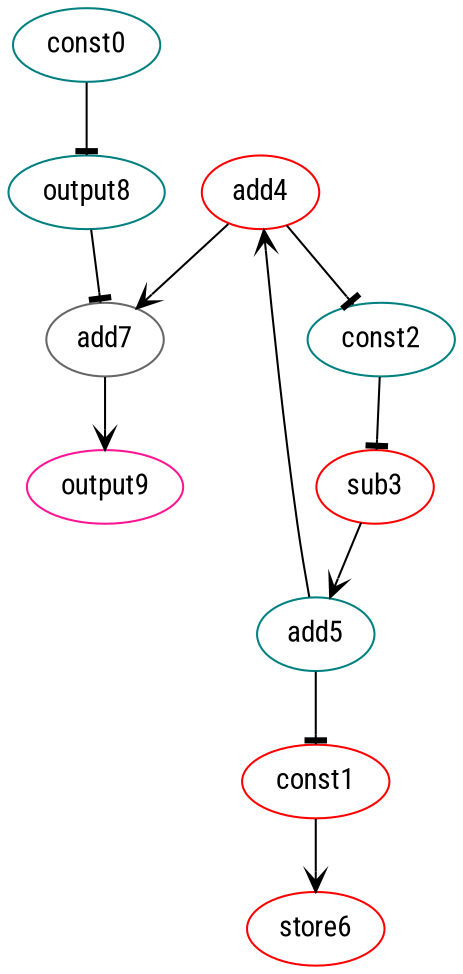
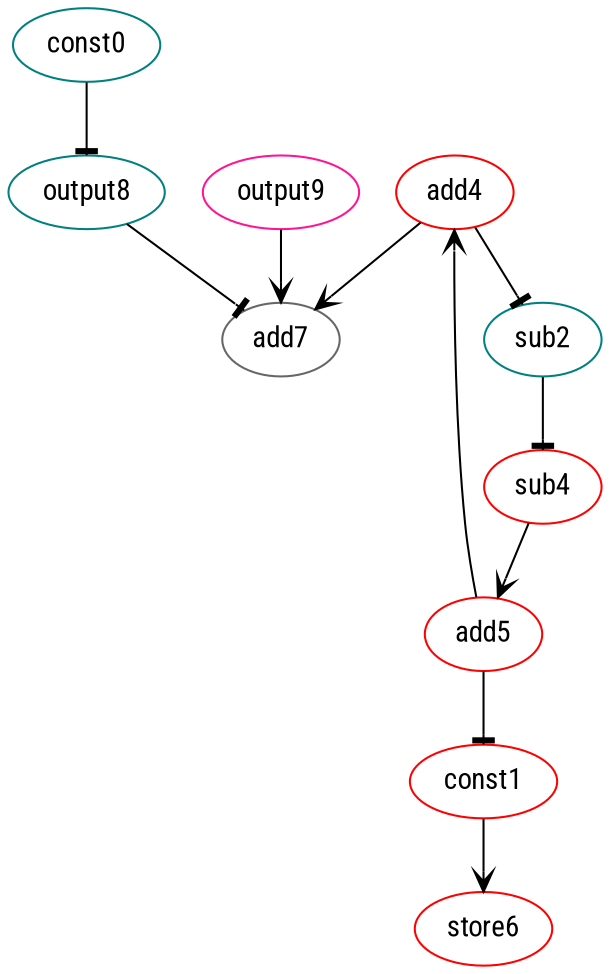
(381, 340) -> (543, 340)
(105, 403) -> (281, 256)
(375, 487) -> (543, 487)
(316, 634) -> (484, 634)
